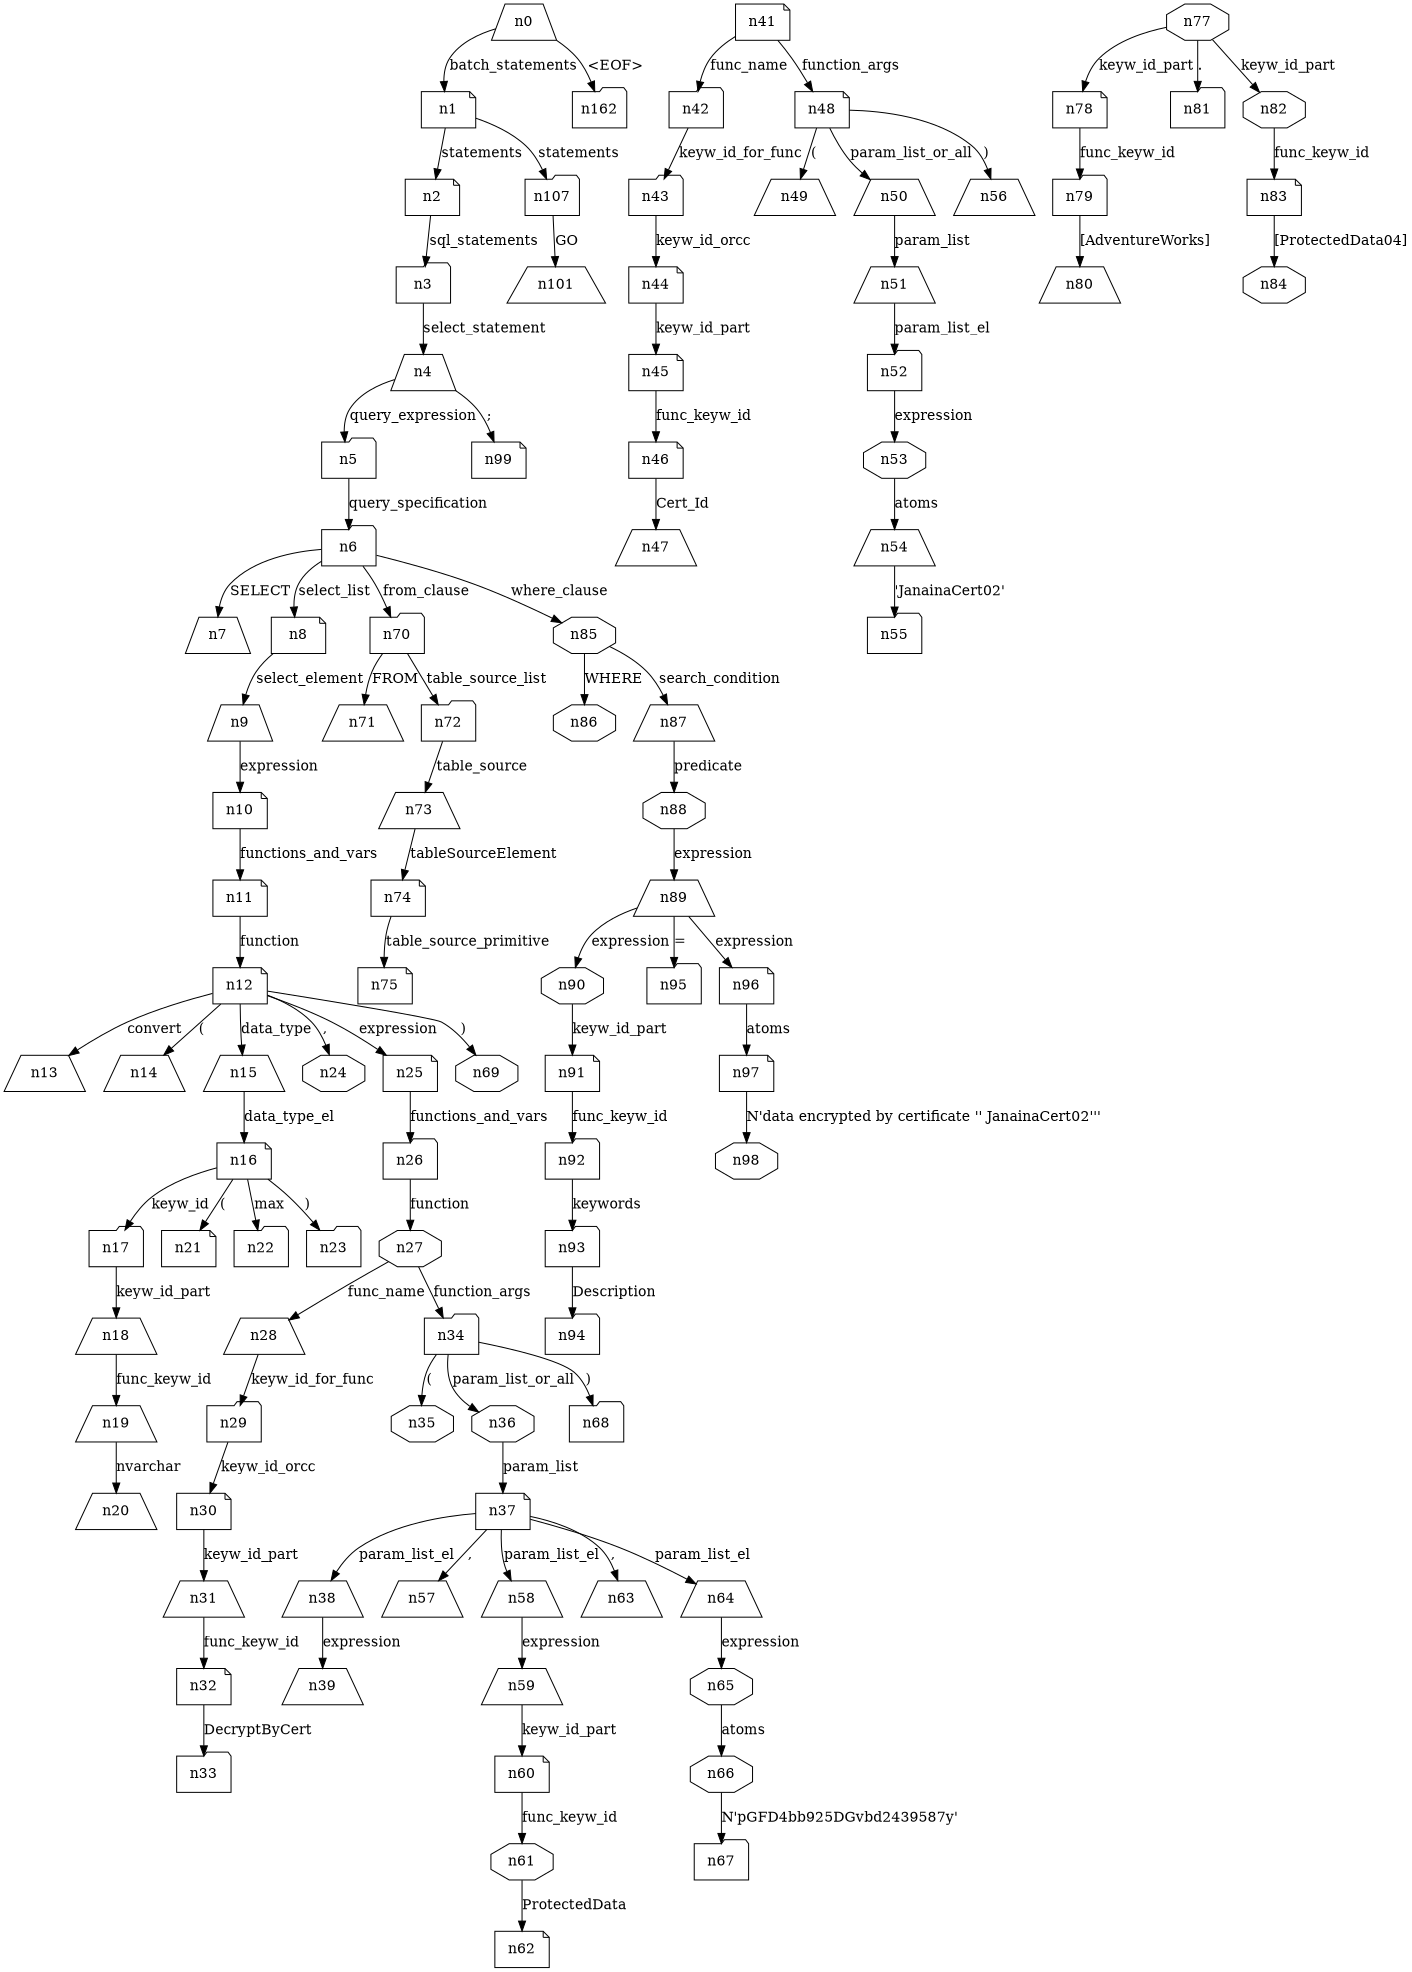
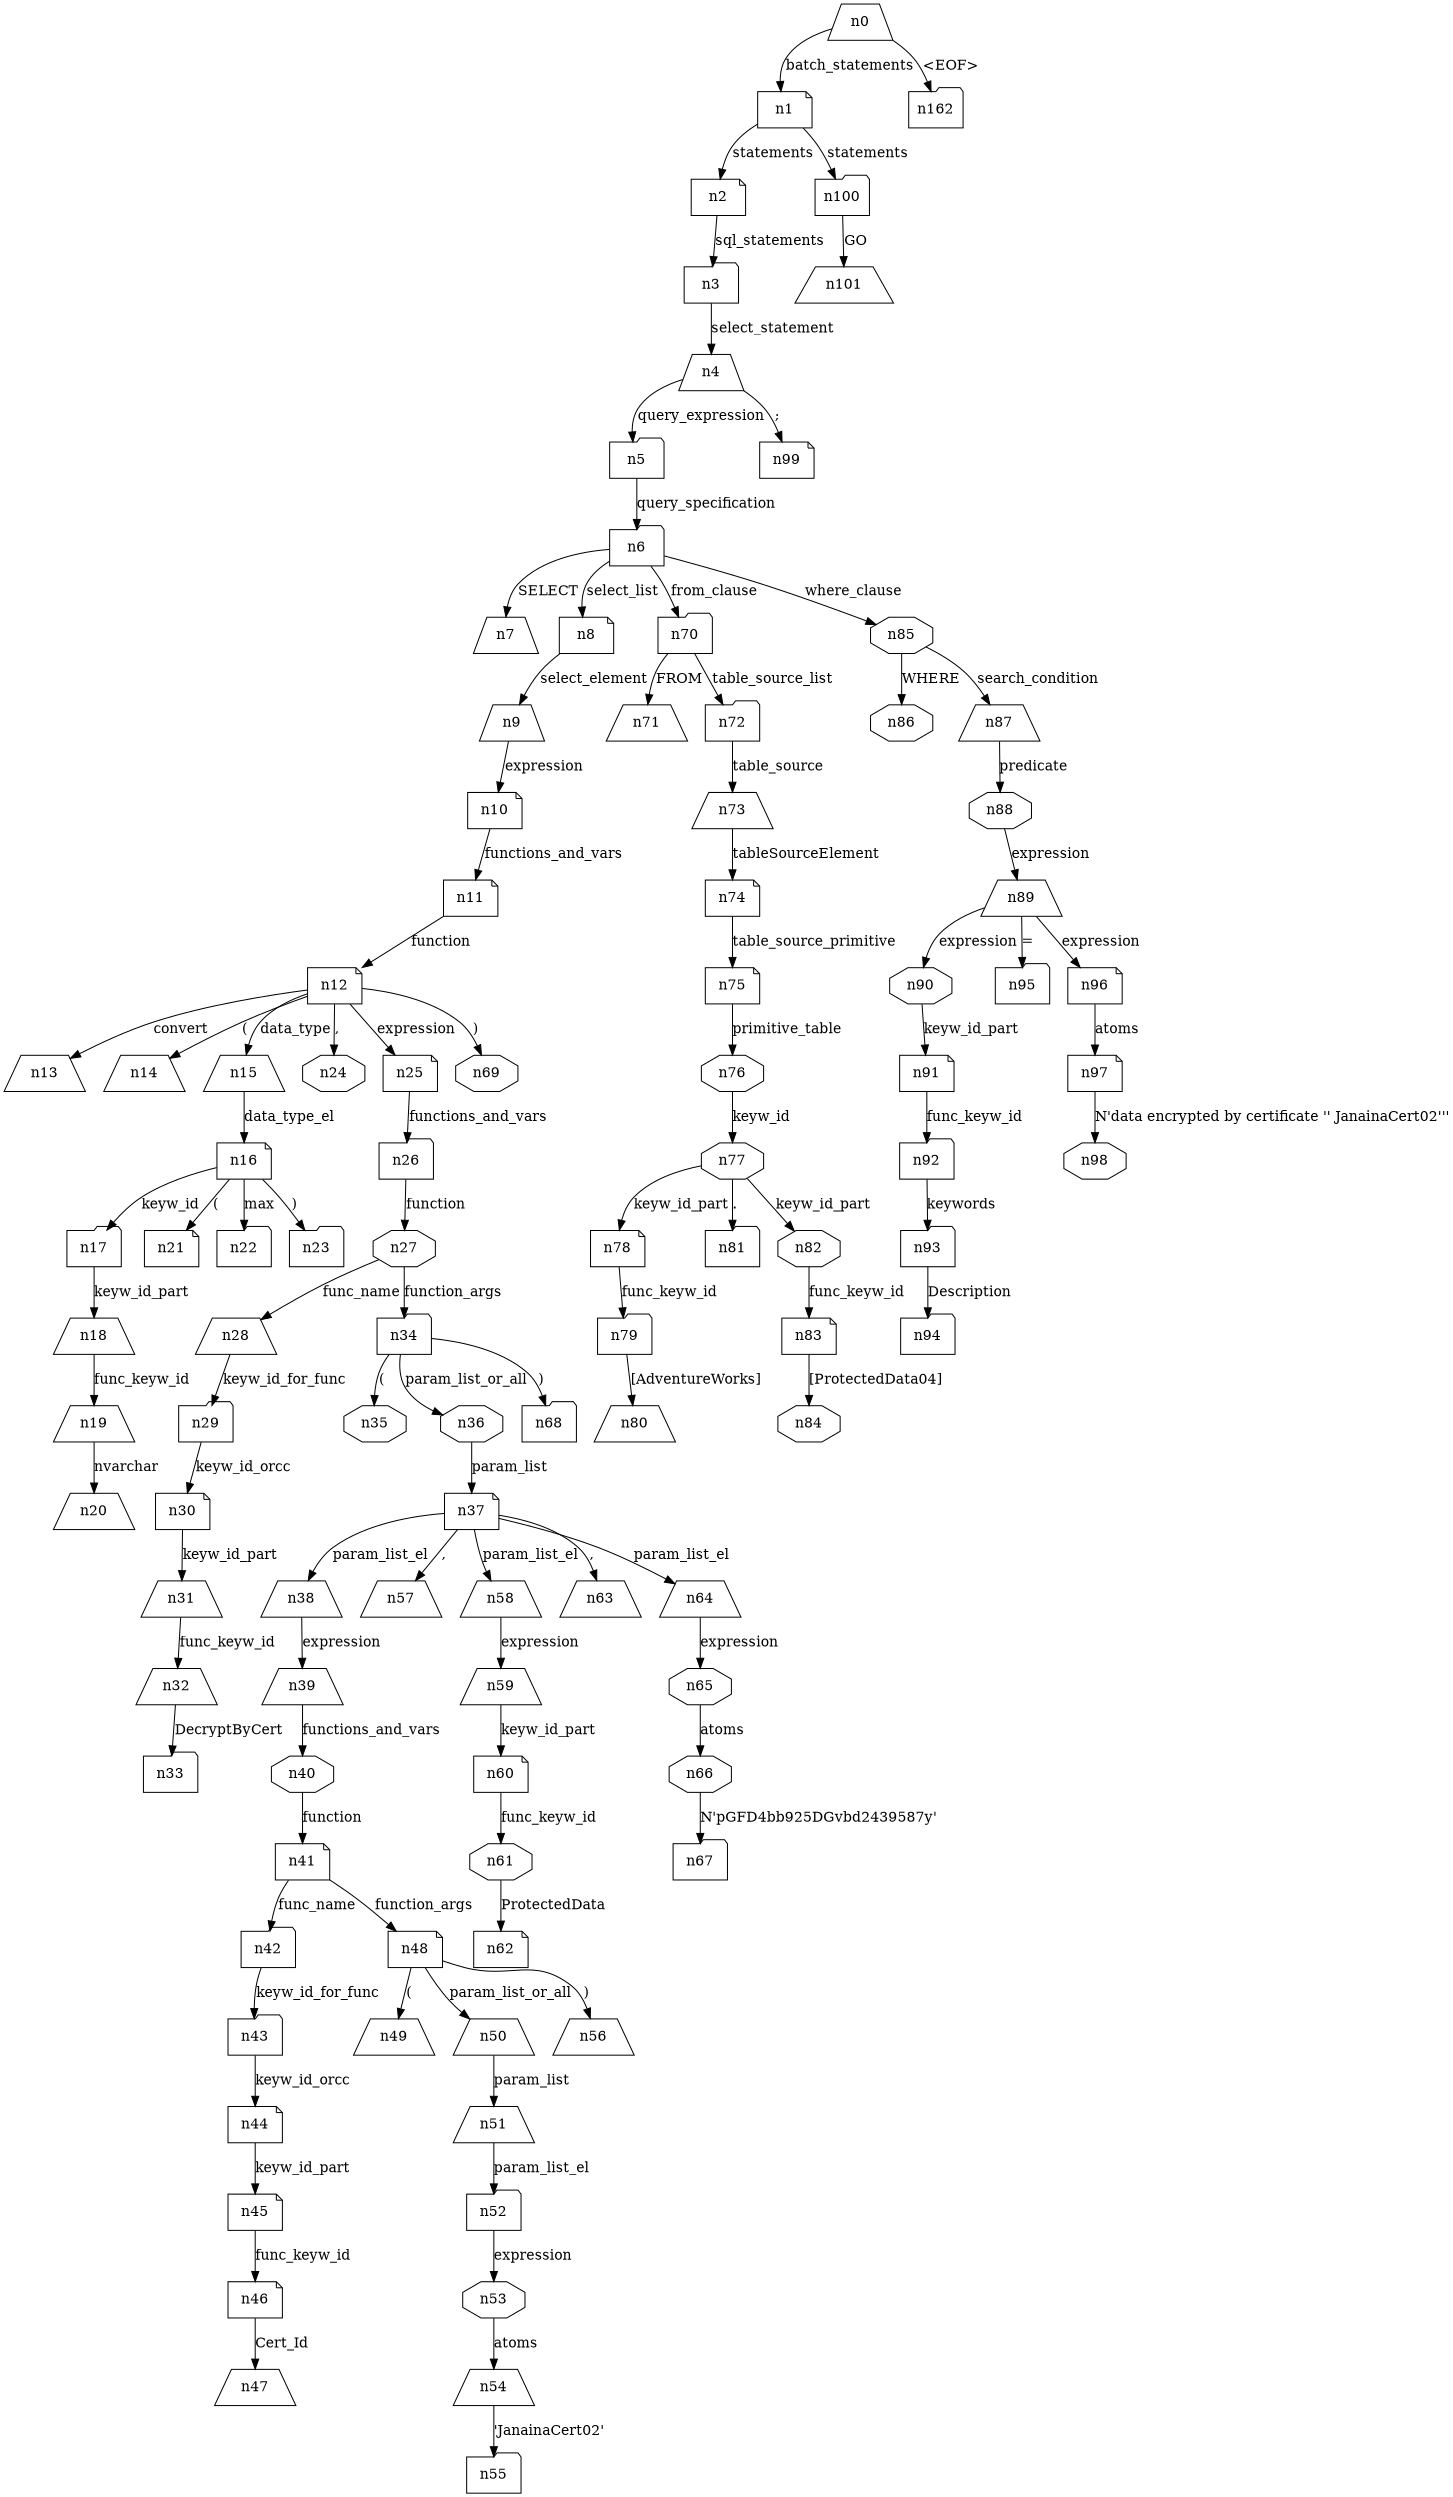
(552, 197) -> (842, 197)
none -> (732, 1073)
(204, 1687) -> (177, 1687)
none -> (303, 1774)
